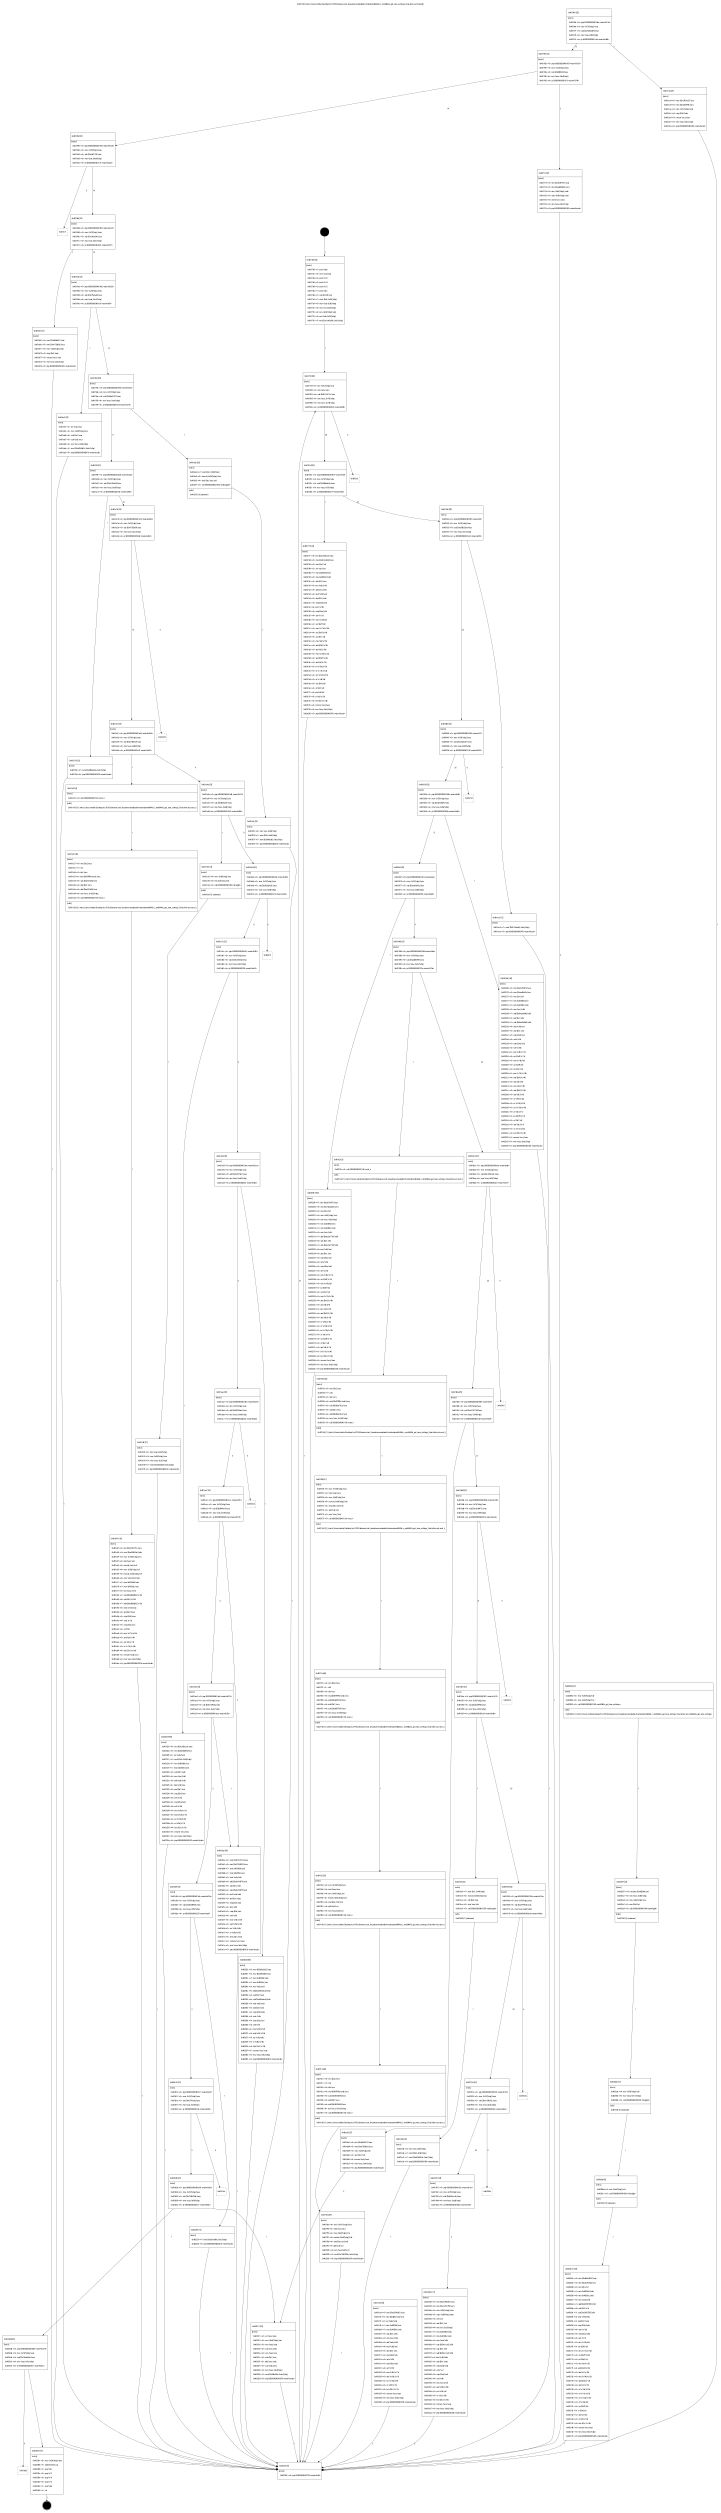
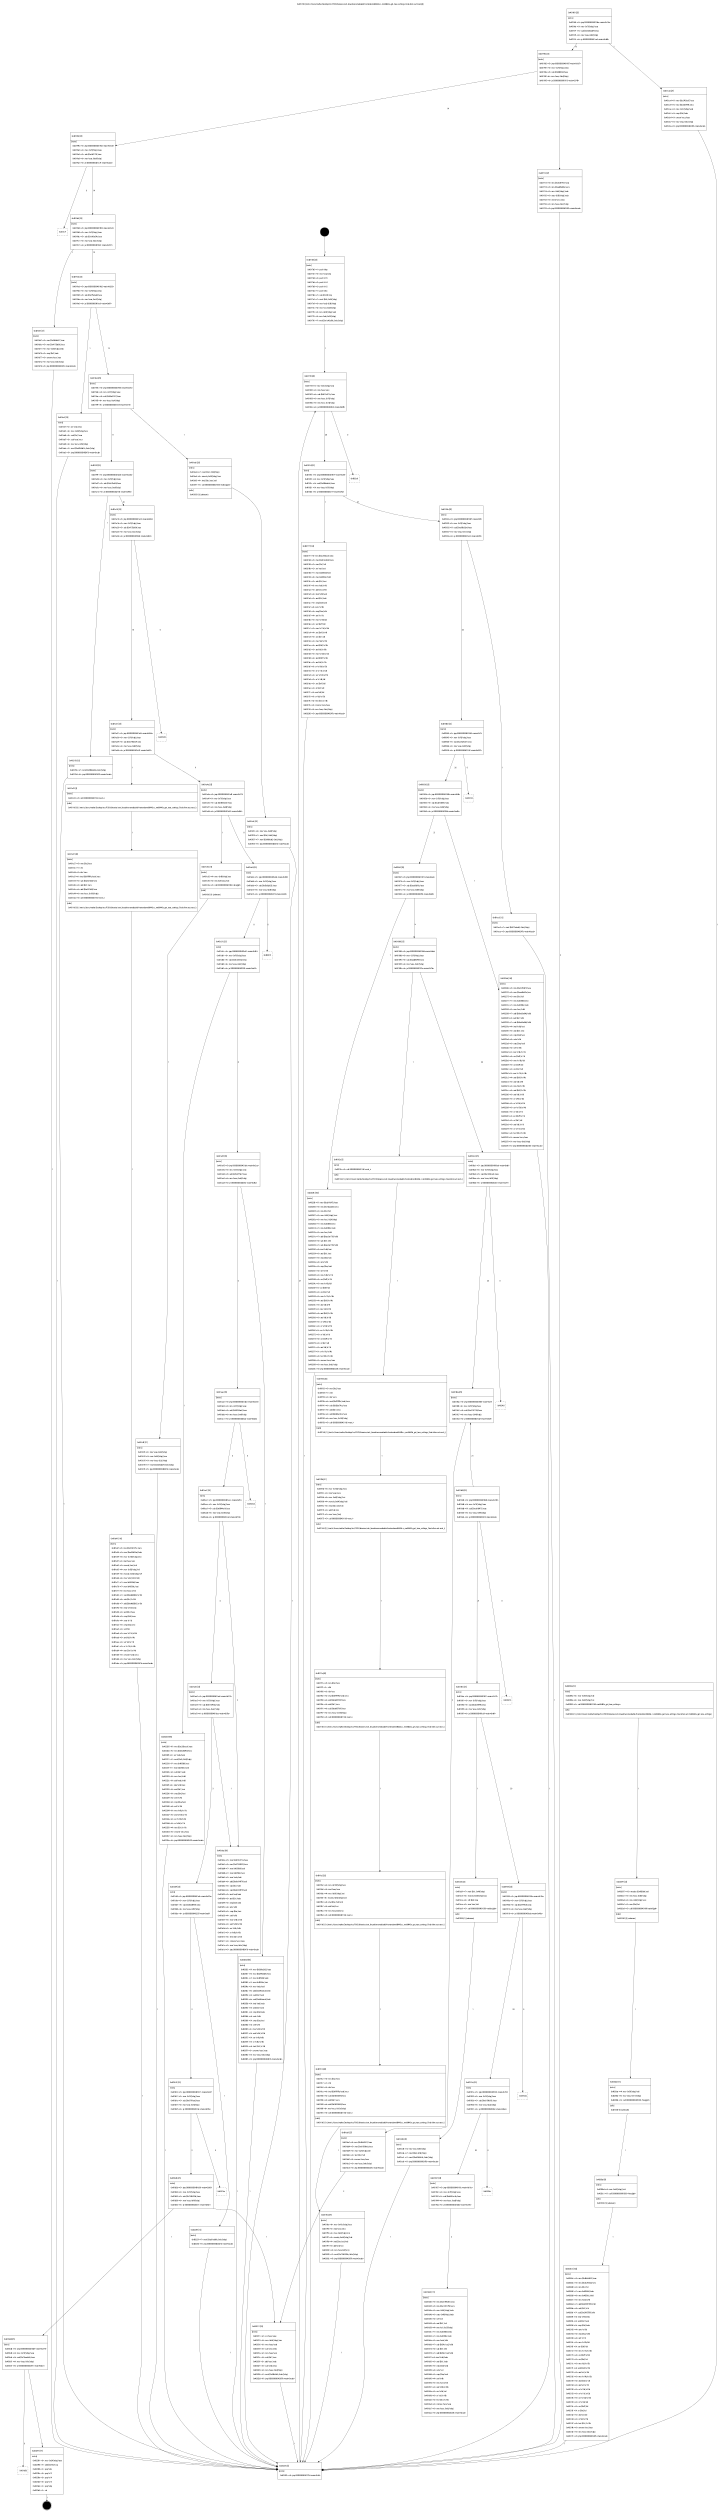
(475, 1454) -> (470, 1456)
(394, 2353) -> none
(386, 2454) -> none
